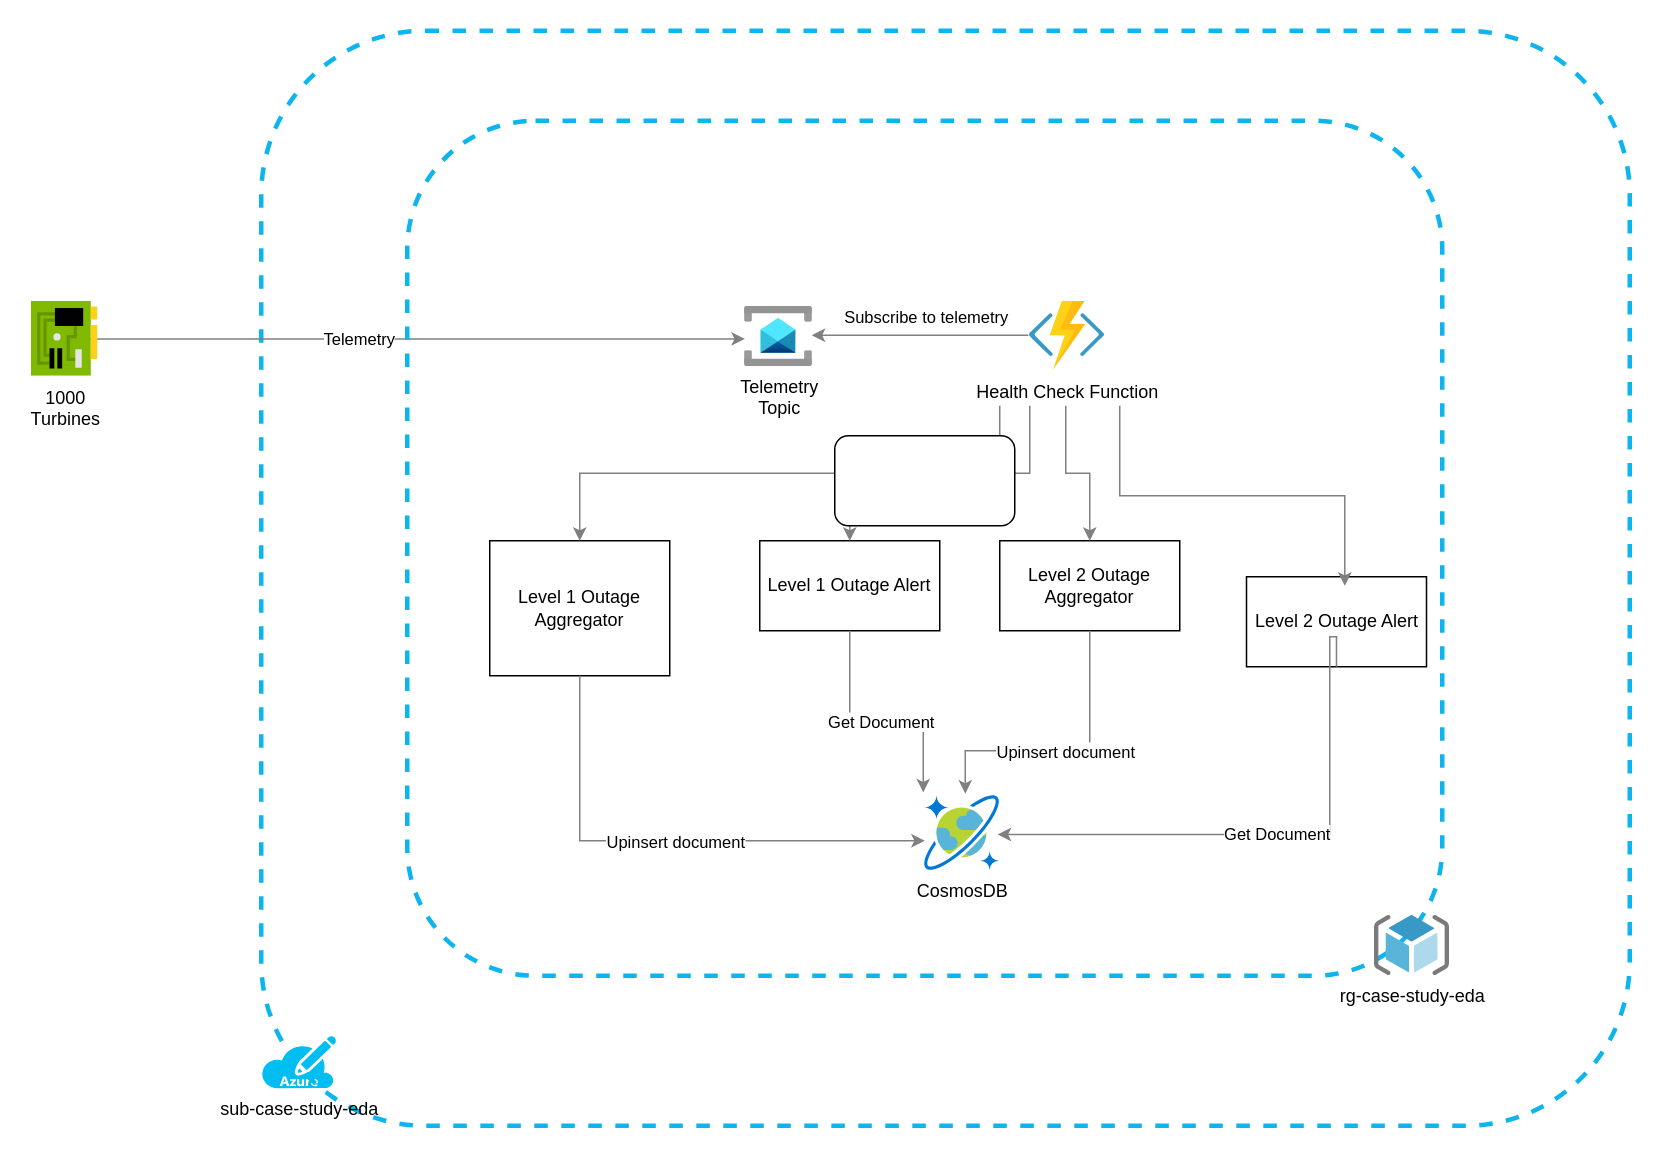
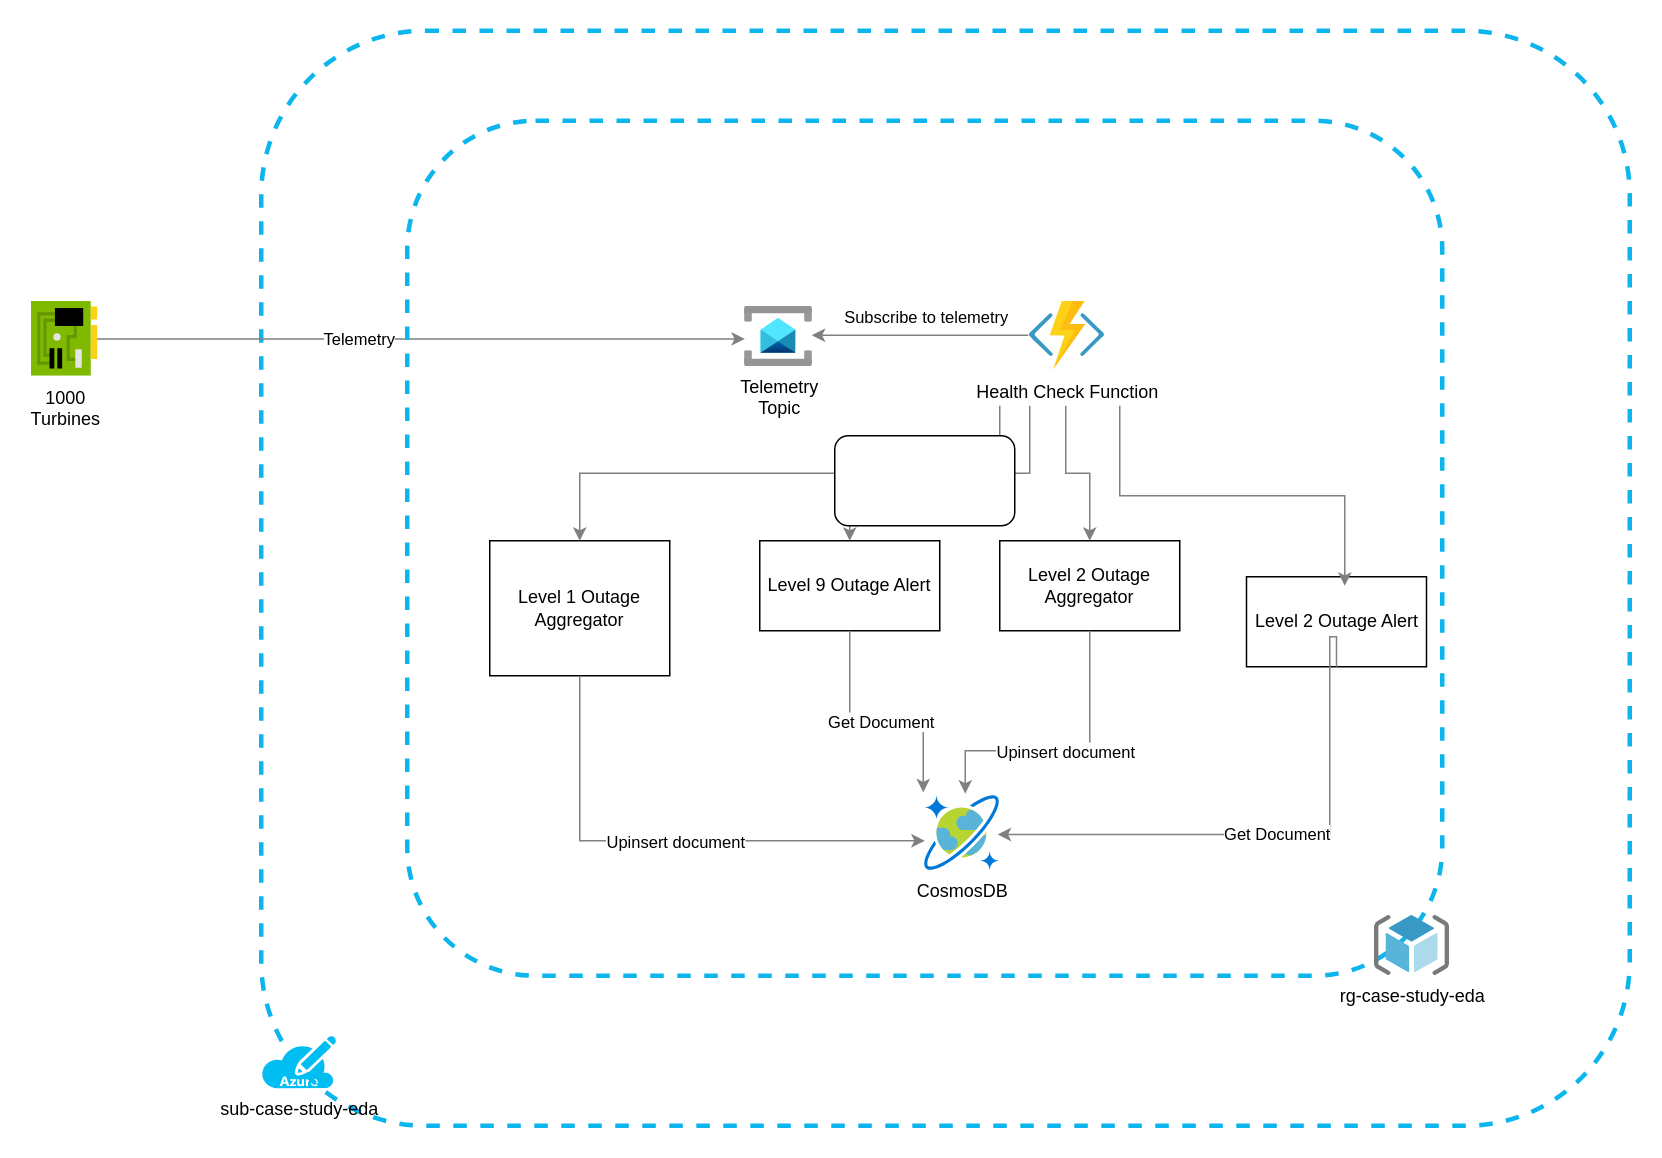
(850, 586) -> (850, 586)
